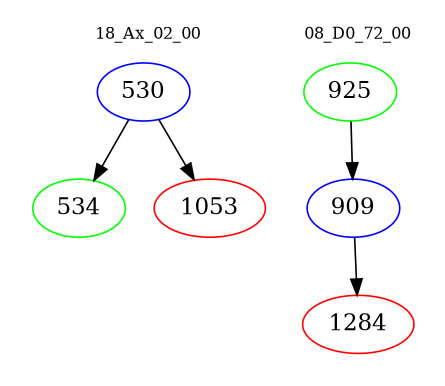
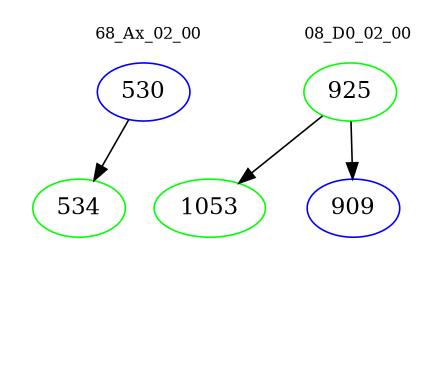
(148, 35) -> (148, 35)
(358, 35) -> (358, 35)
(172, 143) -> (301, 133)
(210, 208) -> (210, 208)
(358, 324) -> none
